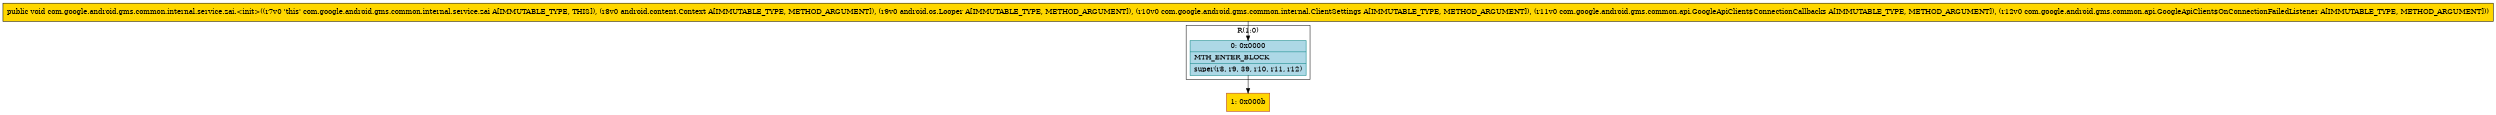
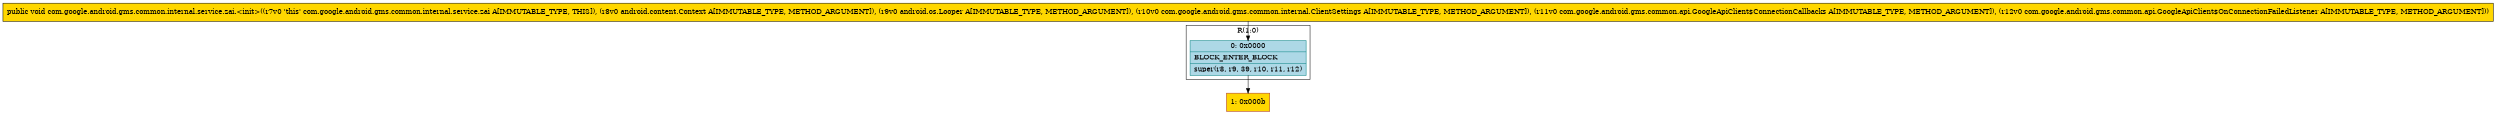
(1232, 58) -> (1236, 58)
